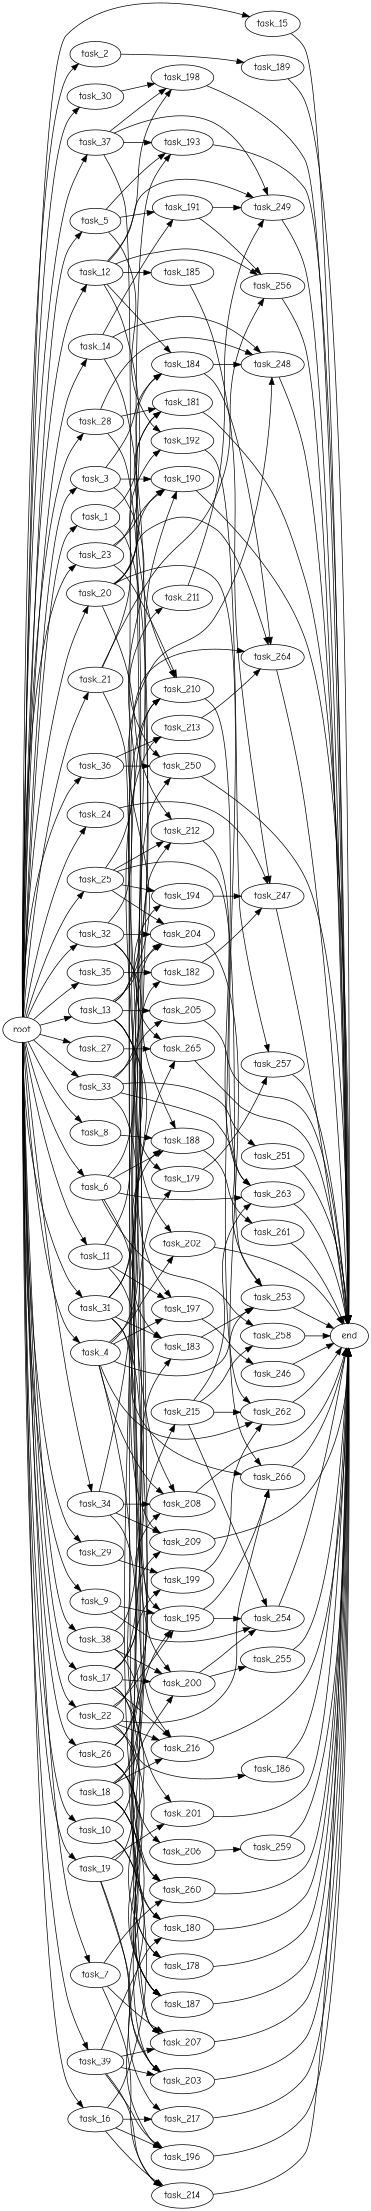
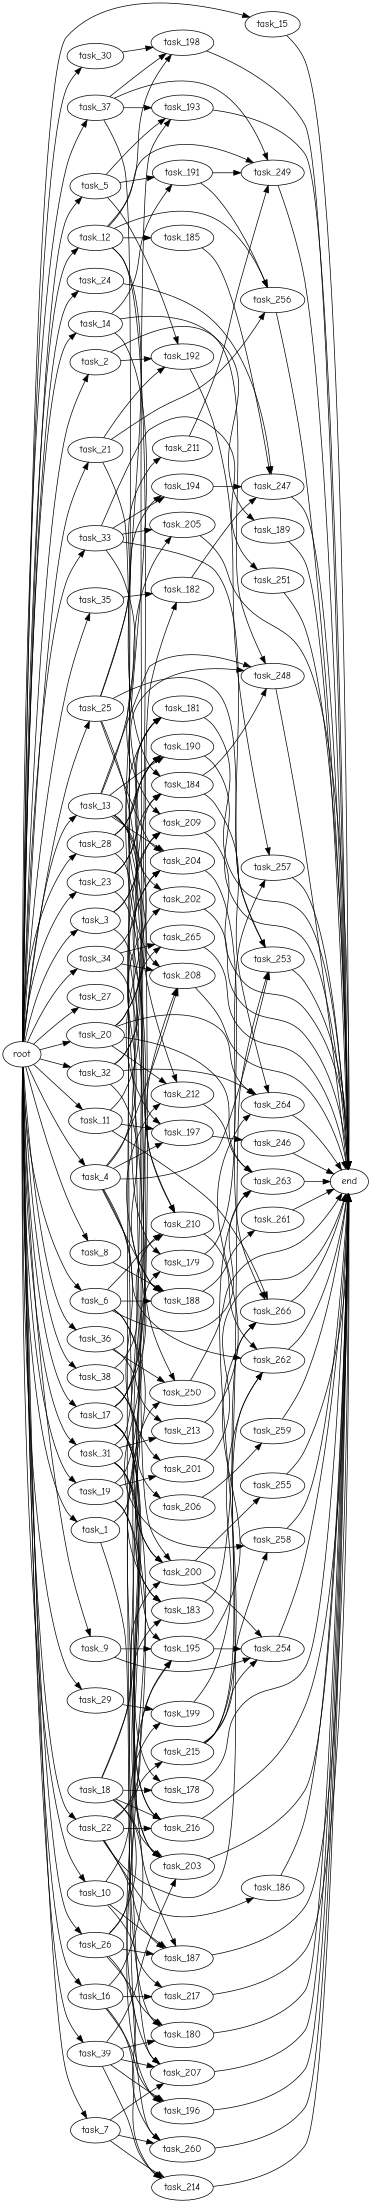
none -> (135, 360)
(133, 1049) -> none
